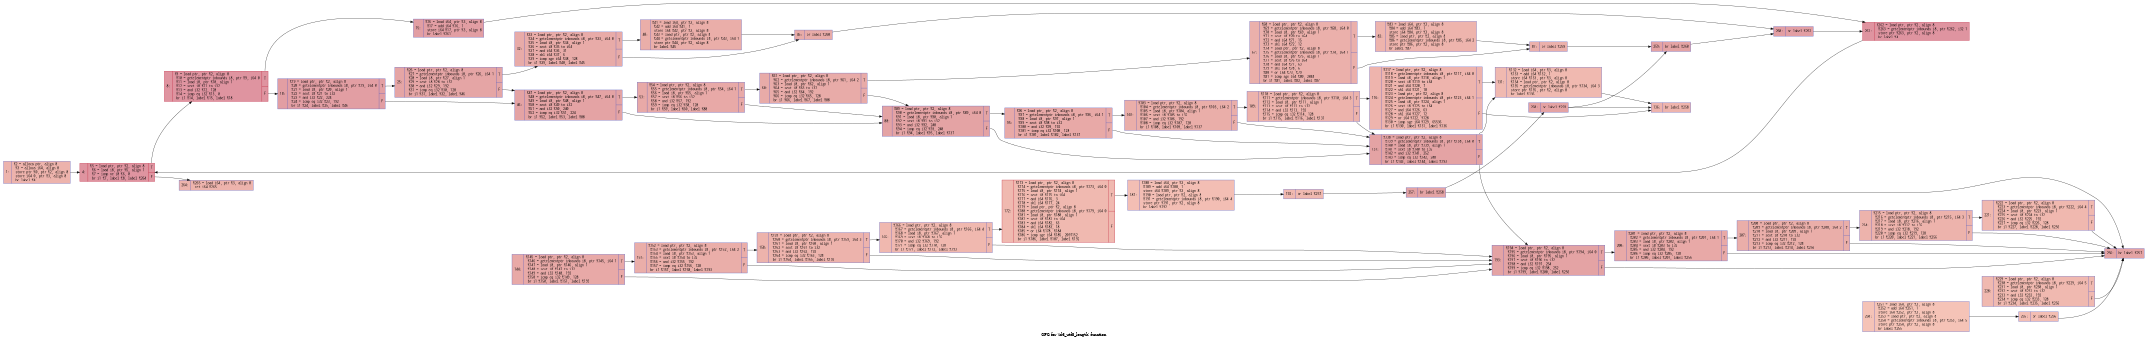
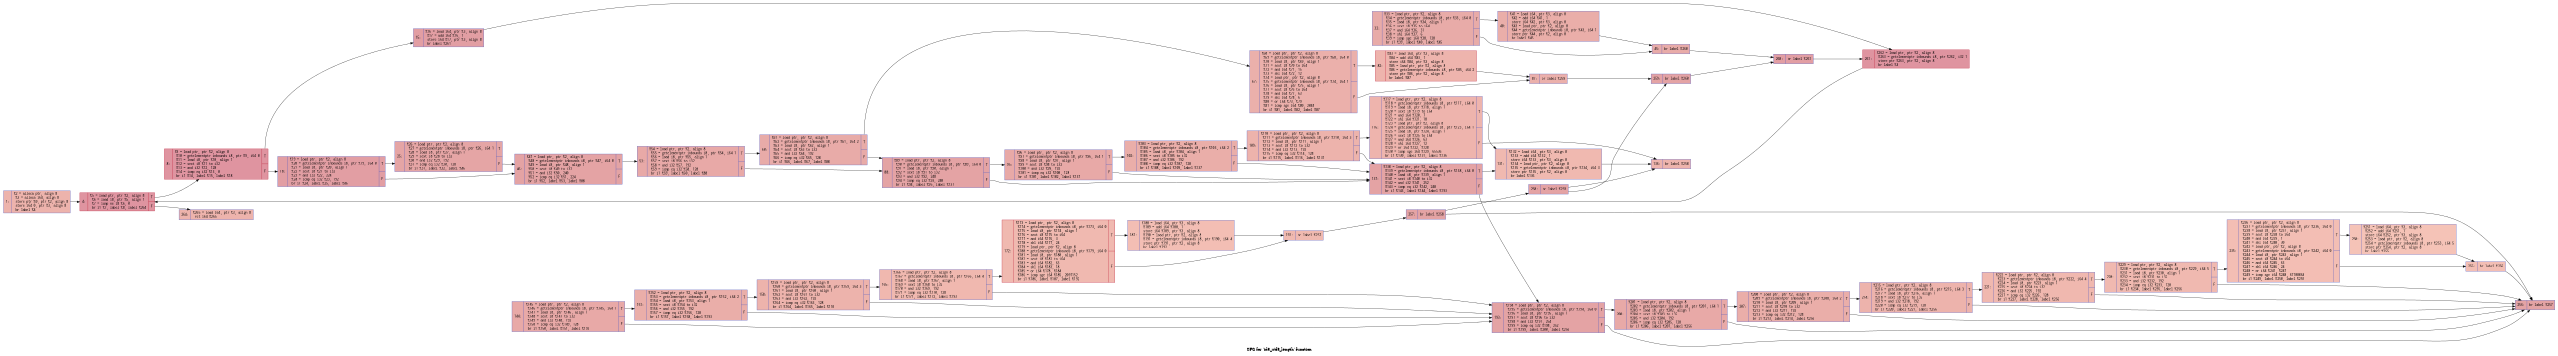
(1426, 36) -> (1426, 66)
(519, 72) -> none
(751, 123) -> none
none -> (2283, 251)
none -> (1201, 260)
none -> (2098, 280)
